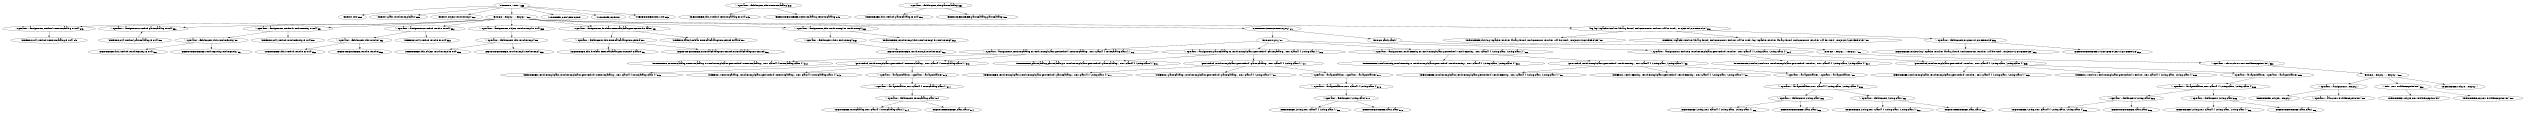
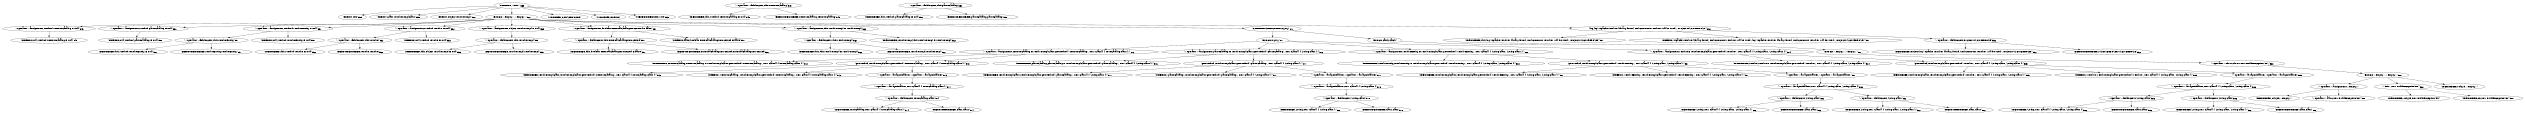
(140, 35) -> (139, 34)
none -> (830, 52)
